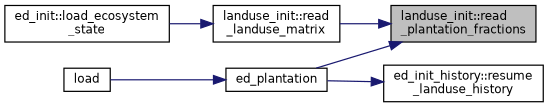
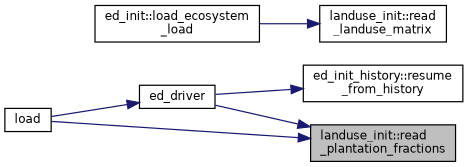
(87, 24) -> (177, 24)
(359, 24) -> (175, 130)
(276, 80) -> (177, 97)
(463, 83) -> (383, 83)
